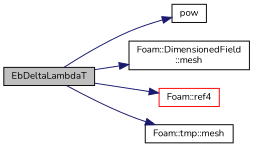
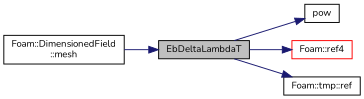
(107, 68) -> (137, 50)
(189, 134) -> (322, 86)
